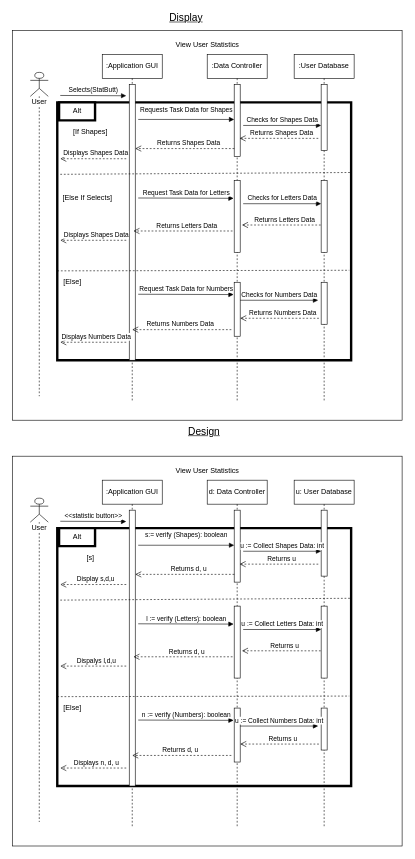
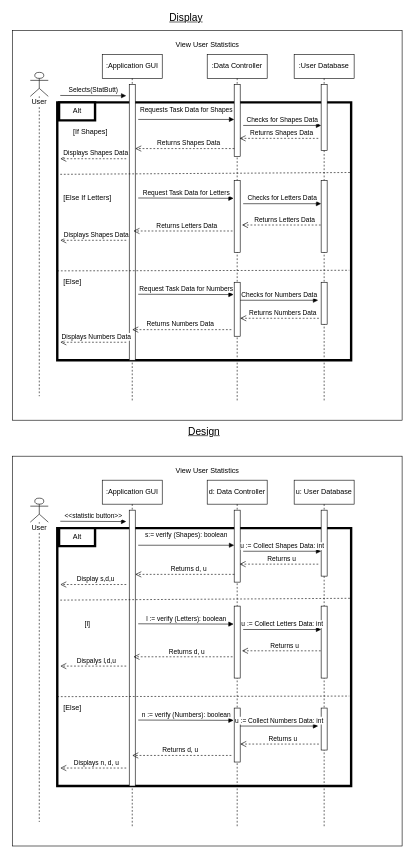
(88, 198) -> (88, 198)
(90, 558) -> none
none -> (87, 624)
